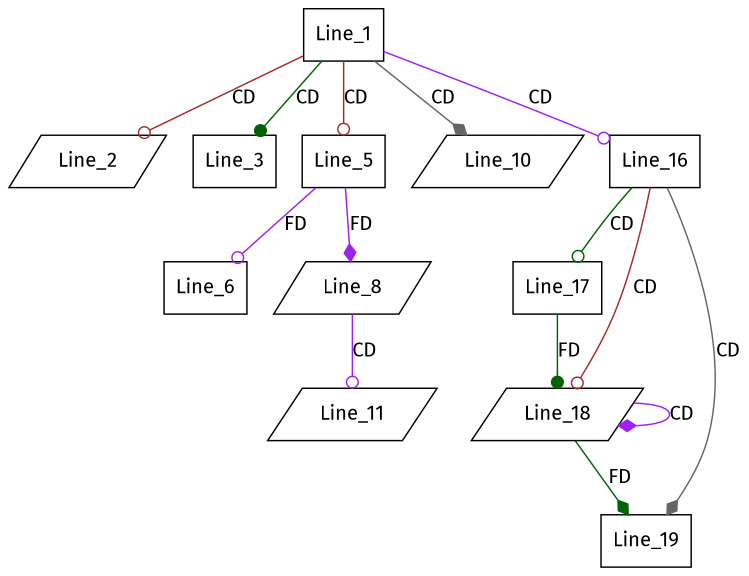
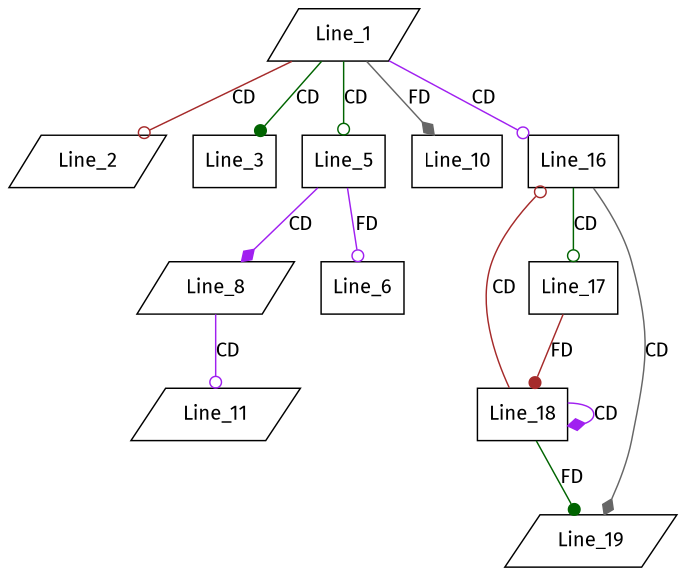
(344, 35) -> (344, 35)
(344, 92) -> (344, 92)
(443, 98) -> (419, 98)
(498, 161) -> (457, 161)
(361, 225) -> (301, 225)
(624, 286) -> (487, 287)
(557, 345) -> (550, 346)
(557, 414) -> (523, 414)
(597, 470) -> (554, 472)
(646, 541) -> (591, 541)
